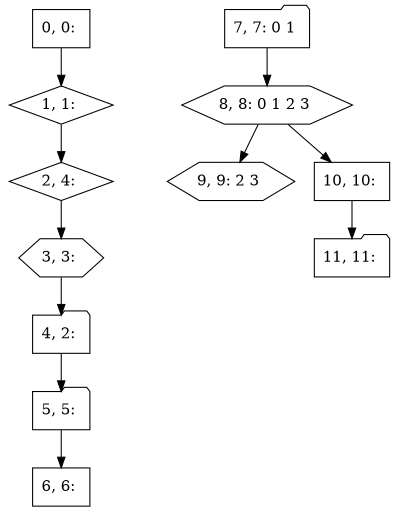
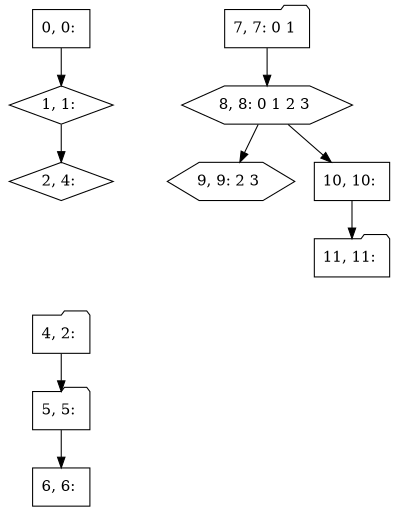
(61, 258) -> none
